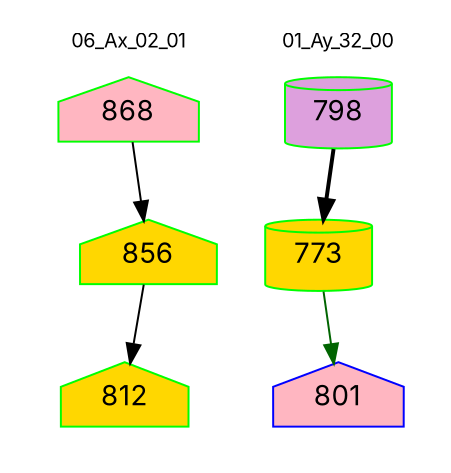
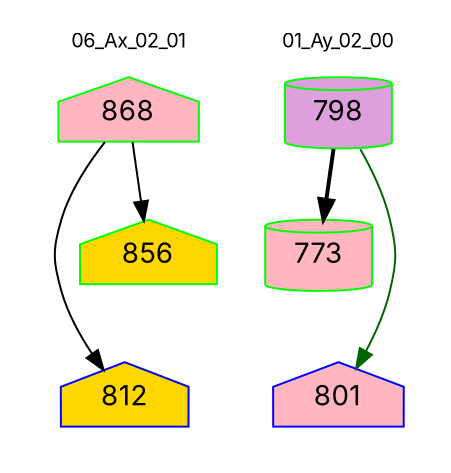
(338, 43) -> (338, 43)
(319, 255) -> (319, 255)
(139, 314) -> (55, 246)
(327, 318) -> (395, 250)
(125, 398) -> (125, 398)
